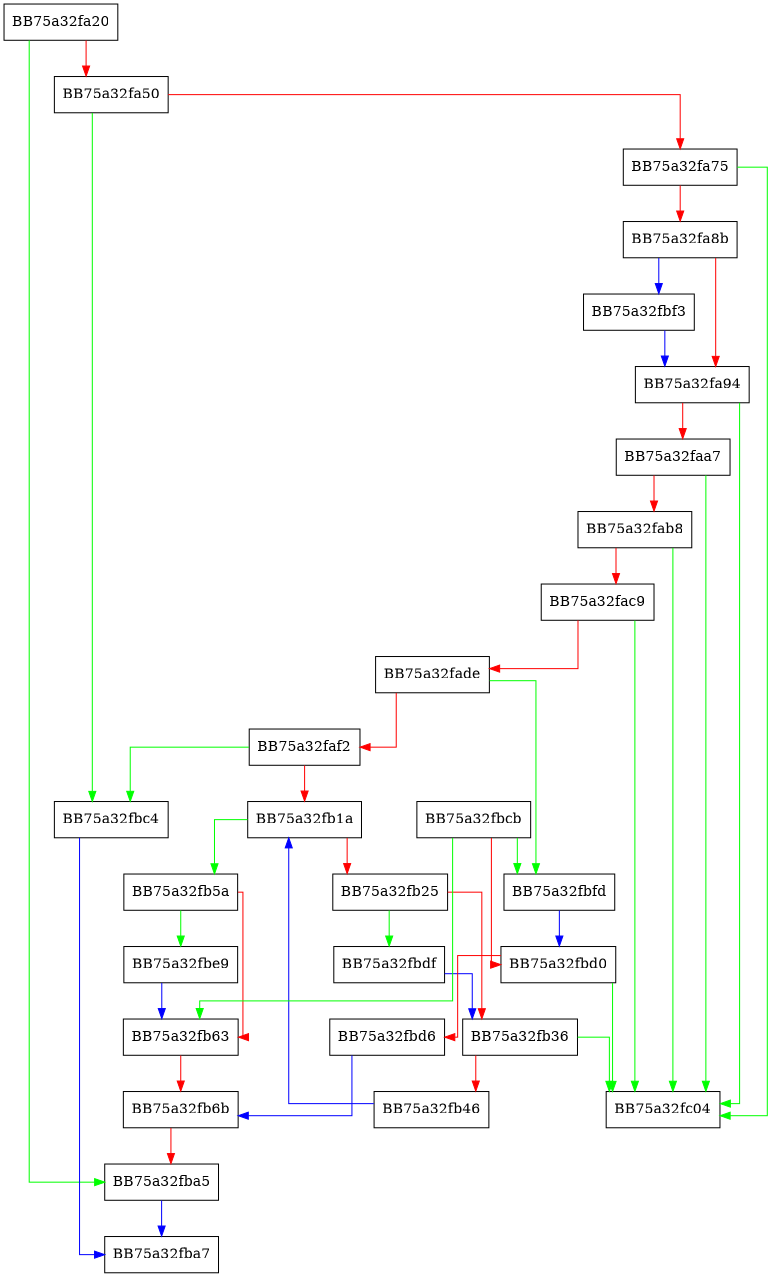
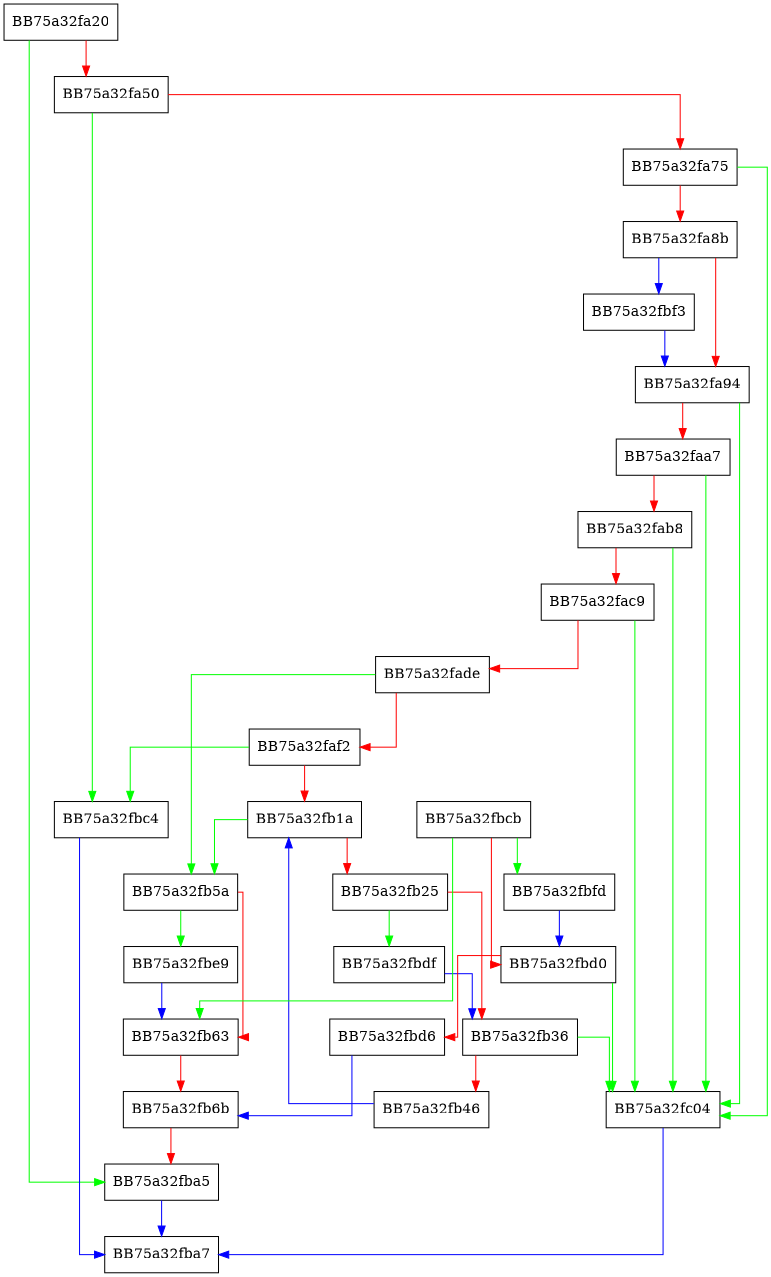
(536, 749) -> (191, 677)
none -> (509, 1255)
